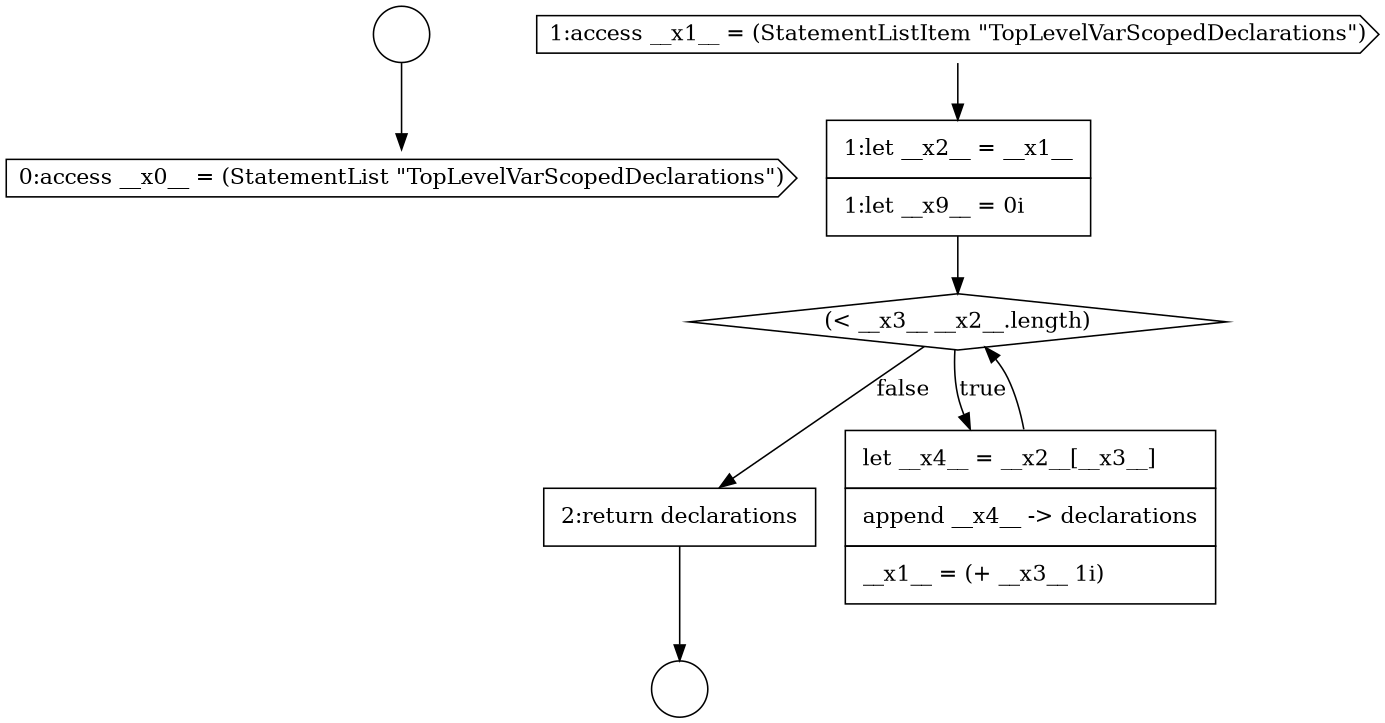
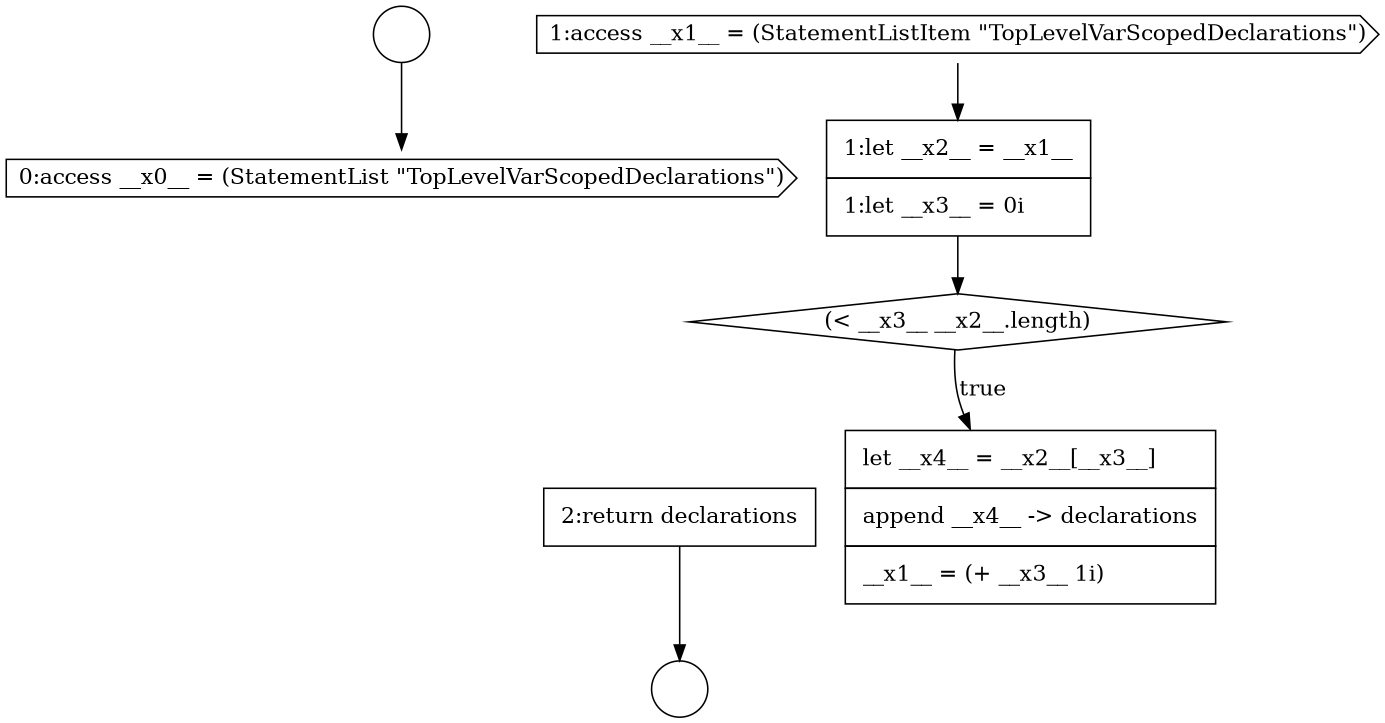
(934, 206) -> (934, 206)
(1014, 393) -> none
(828, 412) -> none
